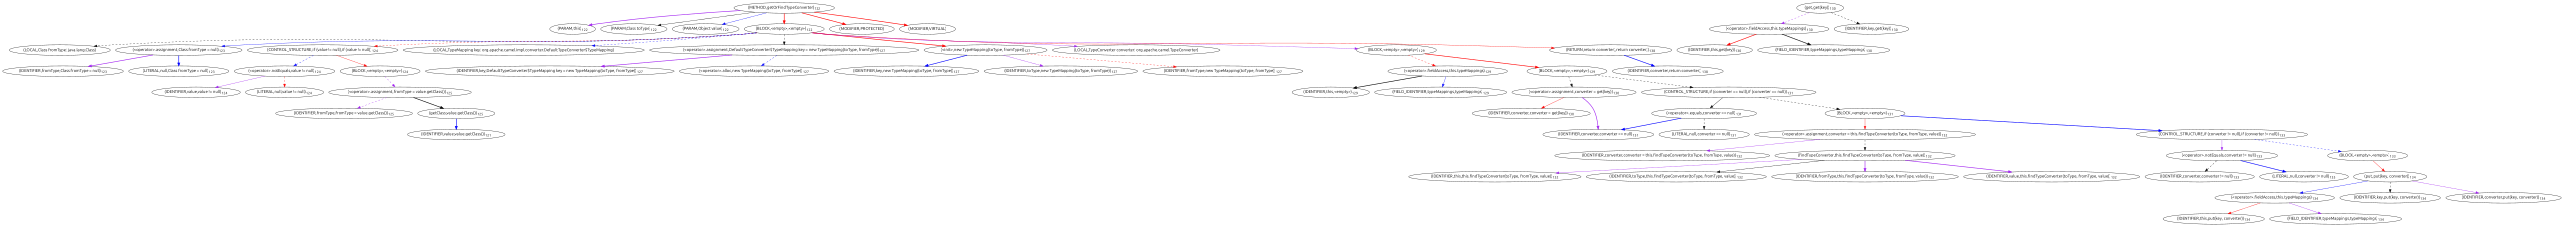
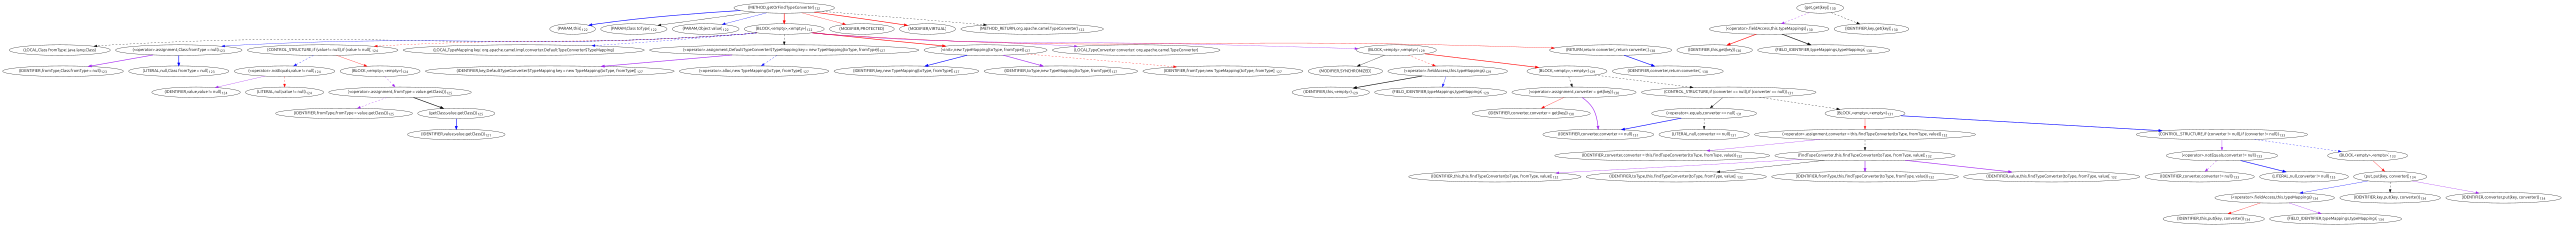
(666, 16) -> (666, 16)
(822, 18) -> (822, 18)
none -> (1032, 29)
(1022, 60) -> (1022, 60)
none -> (1345, 71)
(2212, 165) -> (2212, 165)
